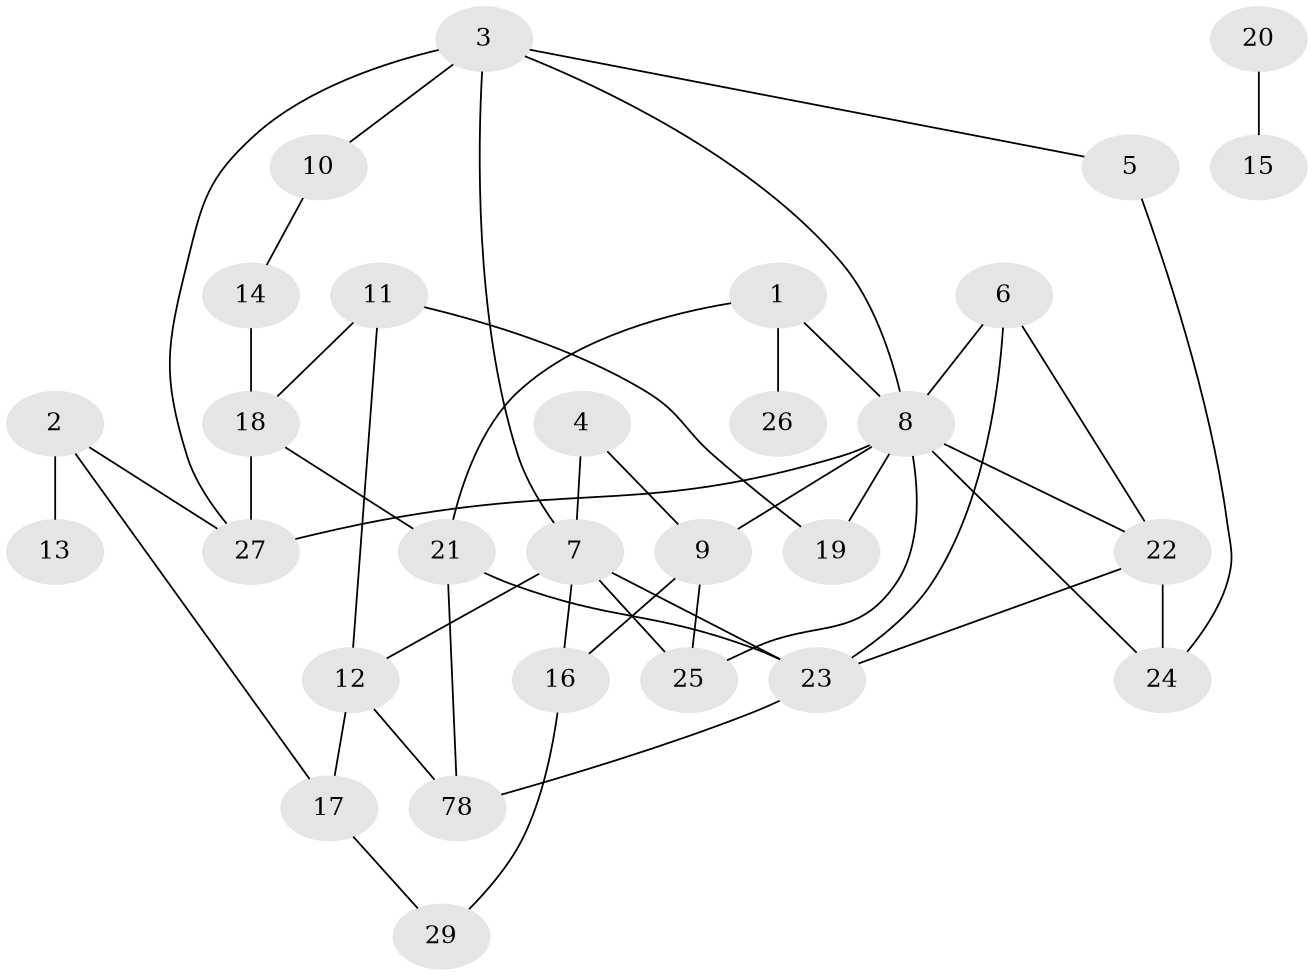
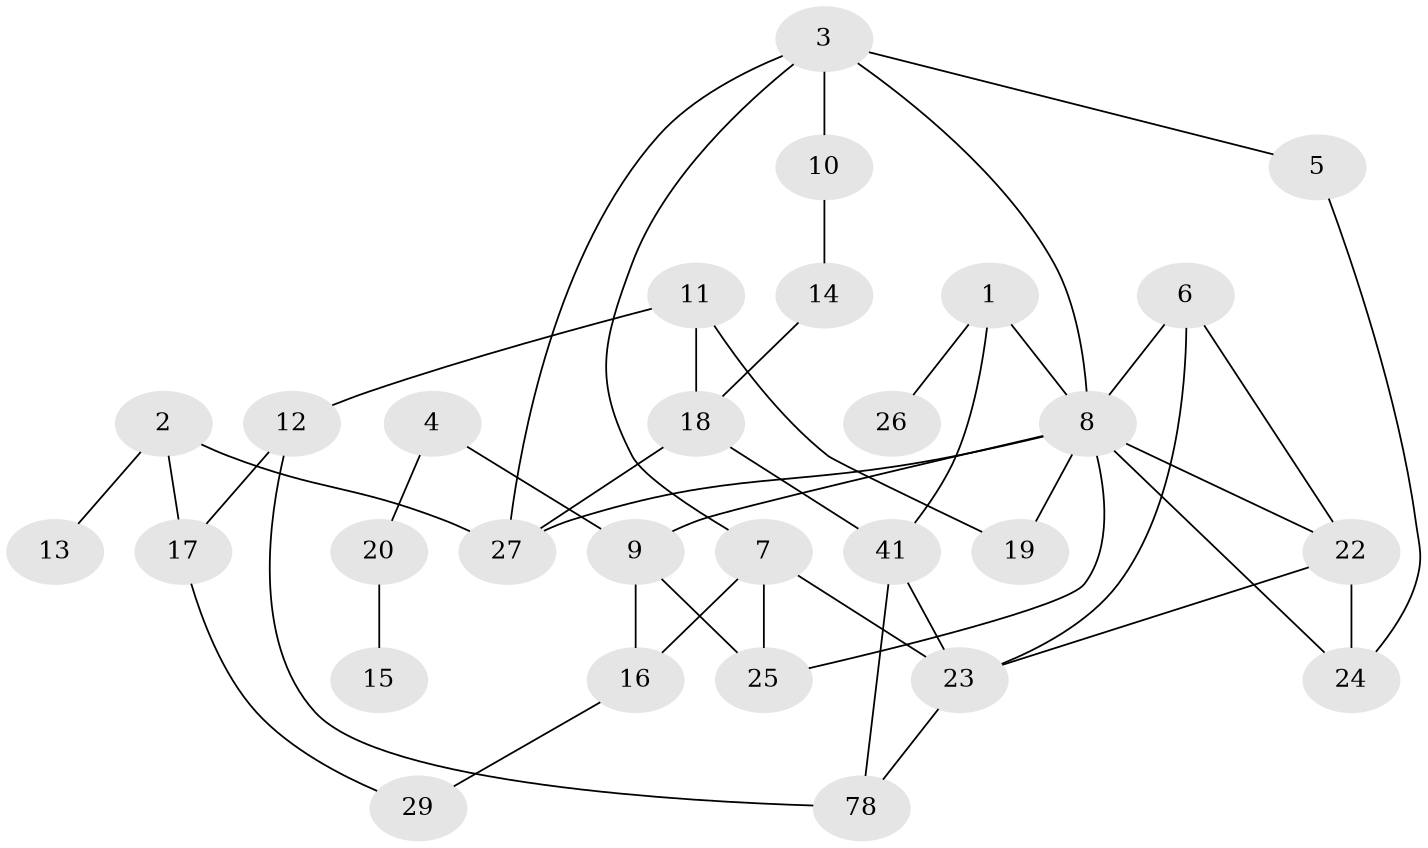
(579, 486) -> (406, 488)
(447, 552) -> (892, 552)
(463, 616) -> none
